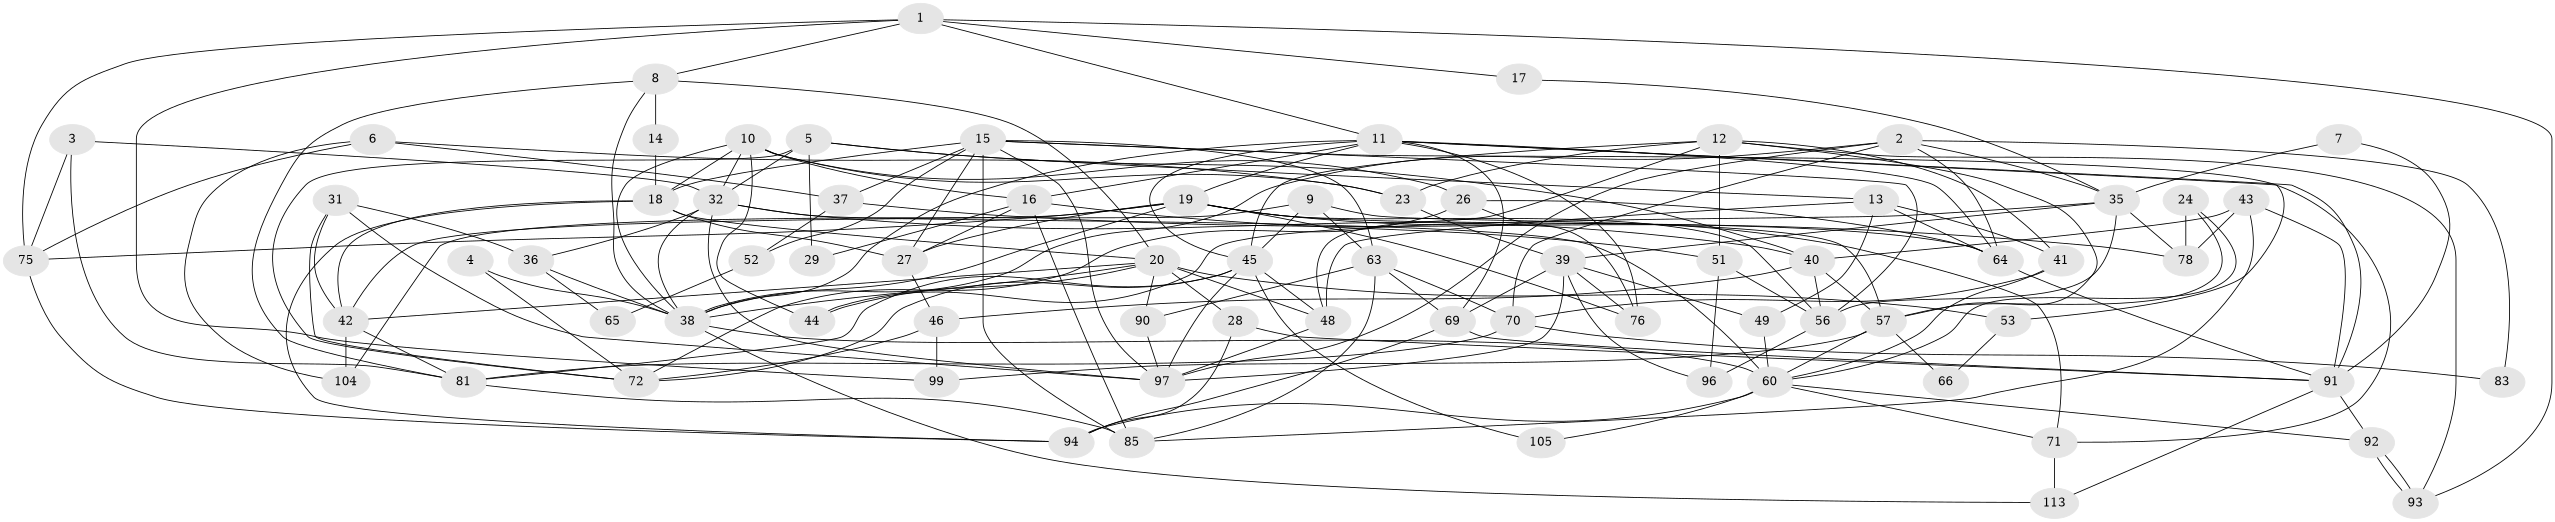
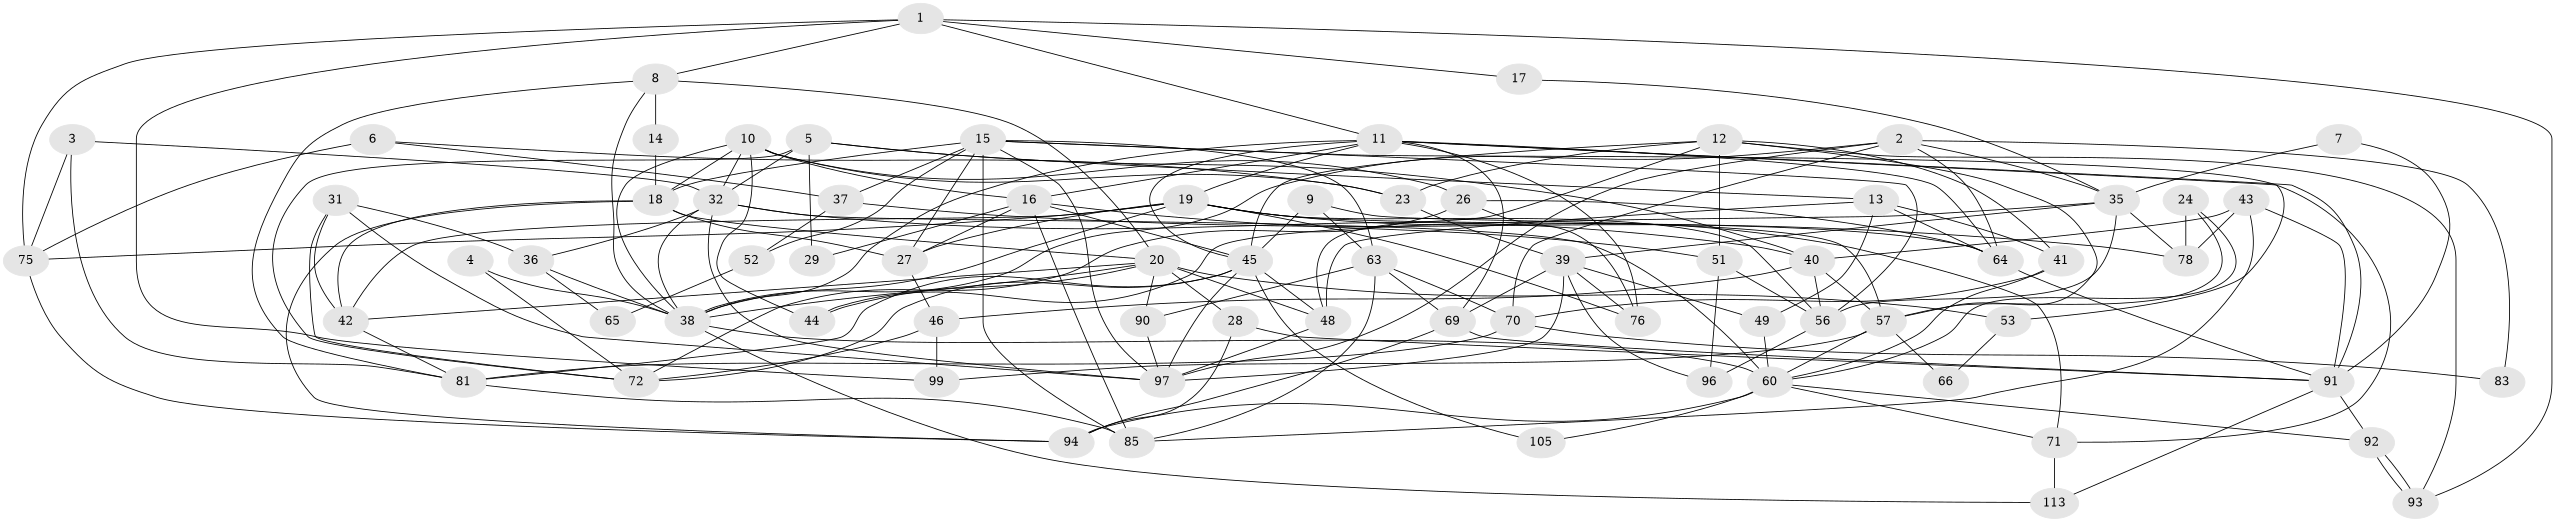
none -> (1153, 234)
(346, 382) -> none
